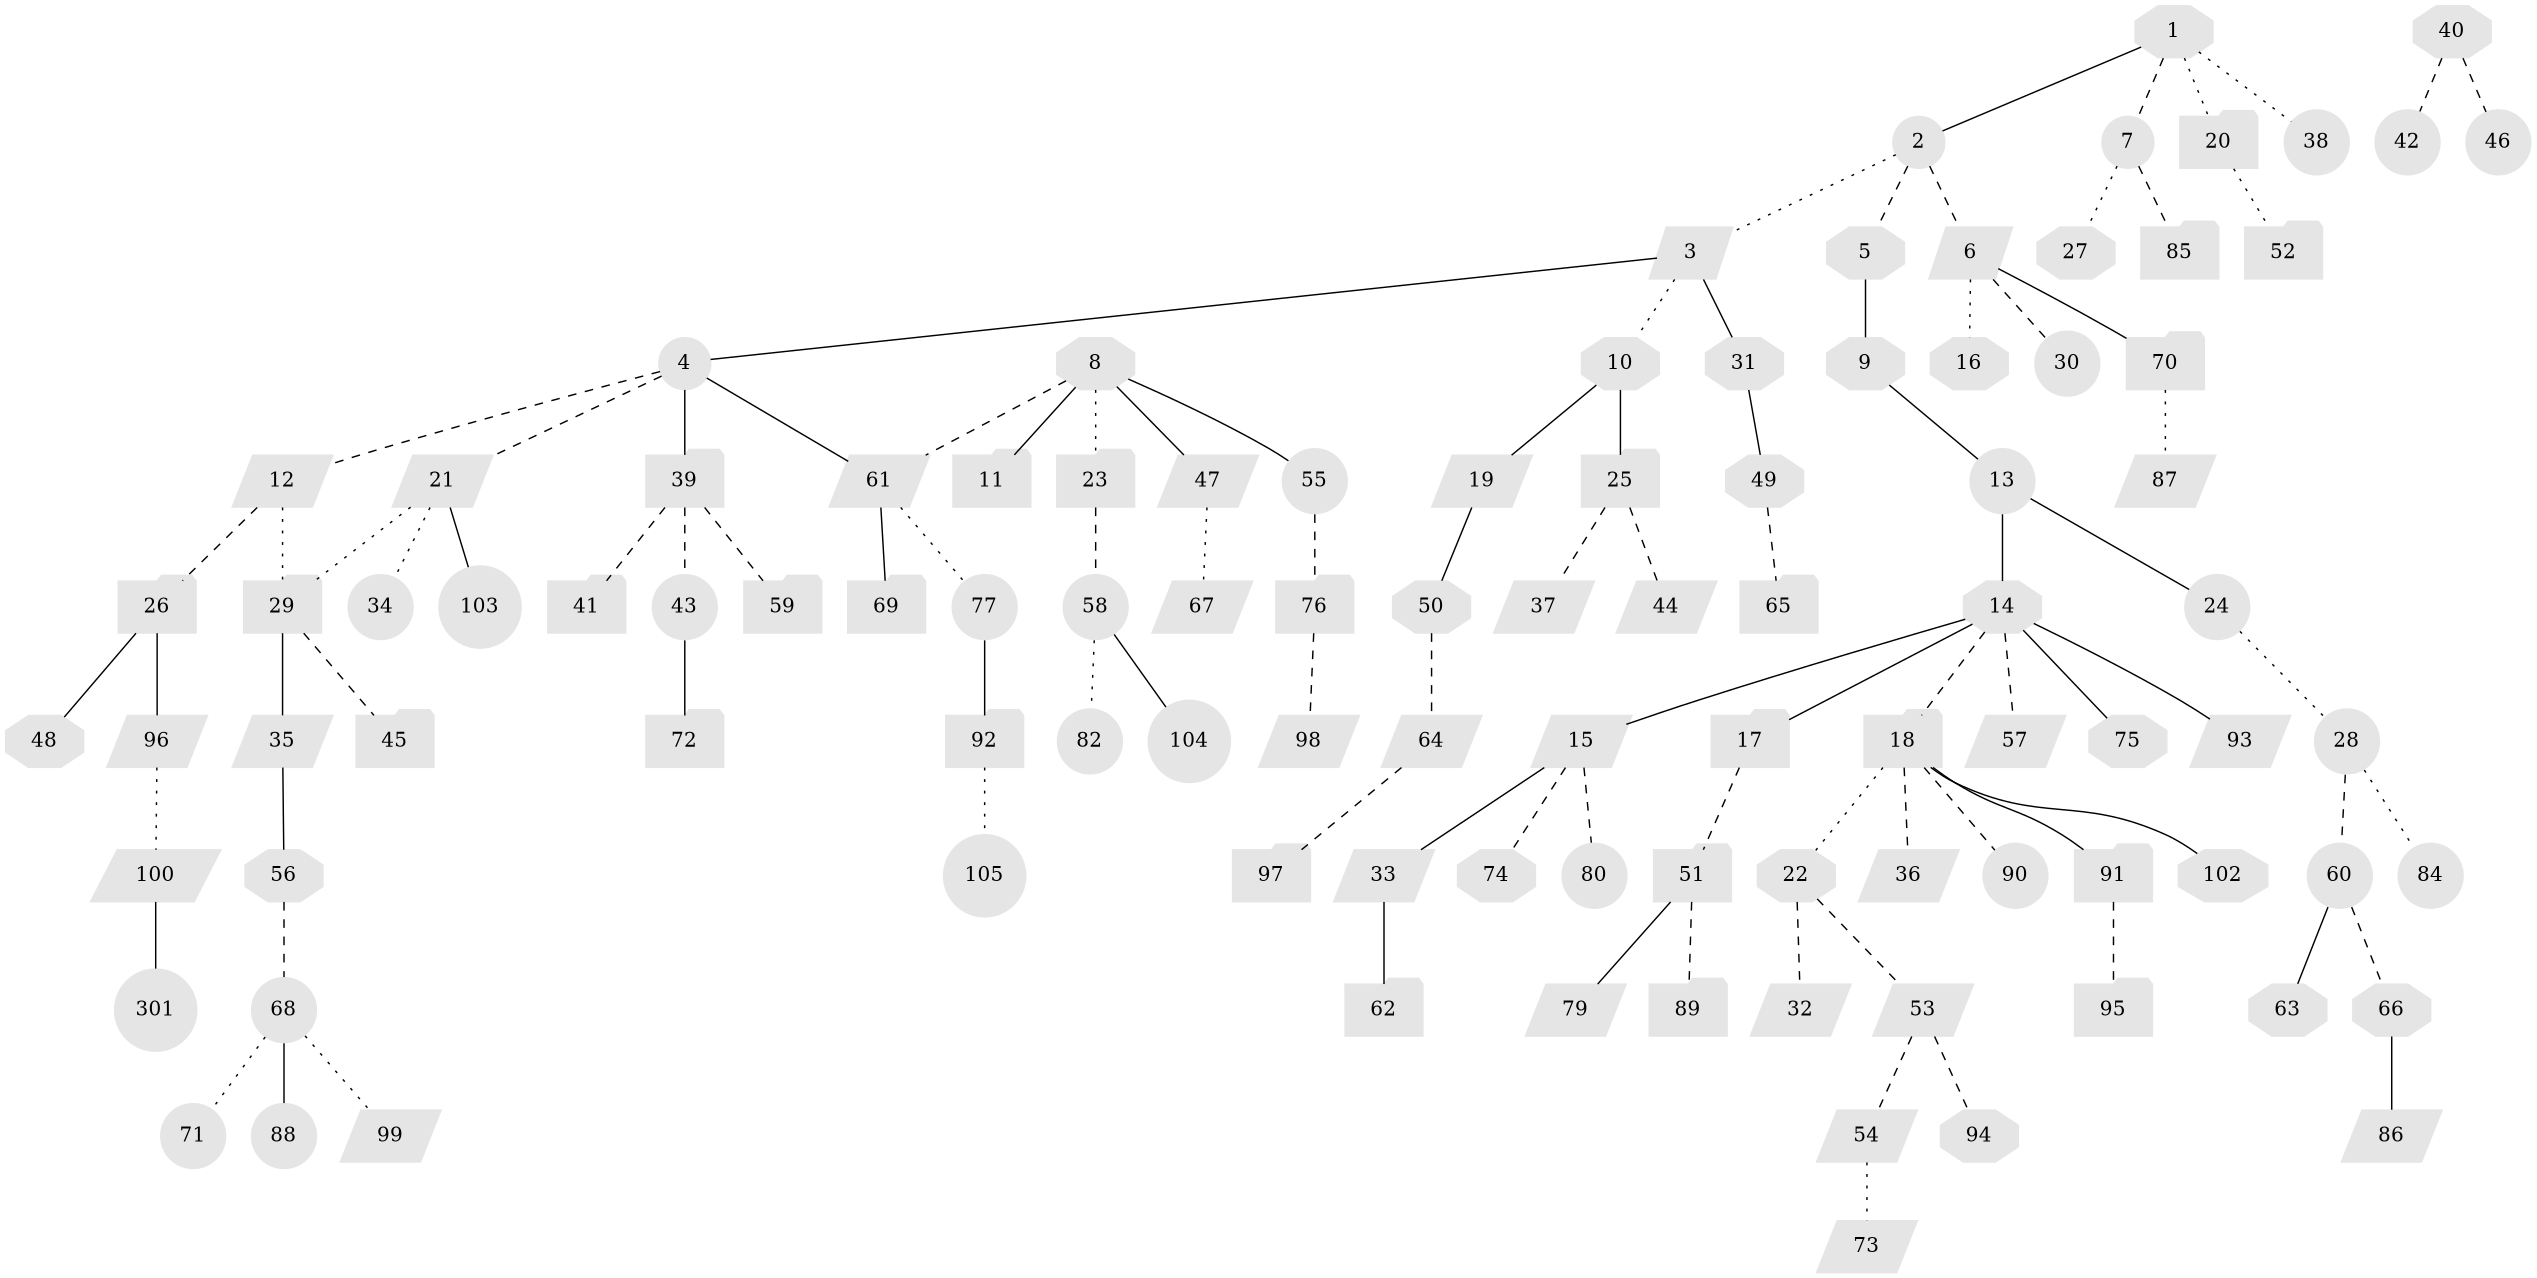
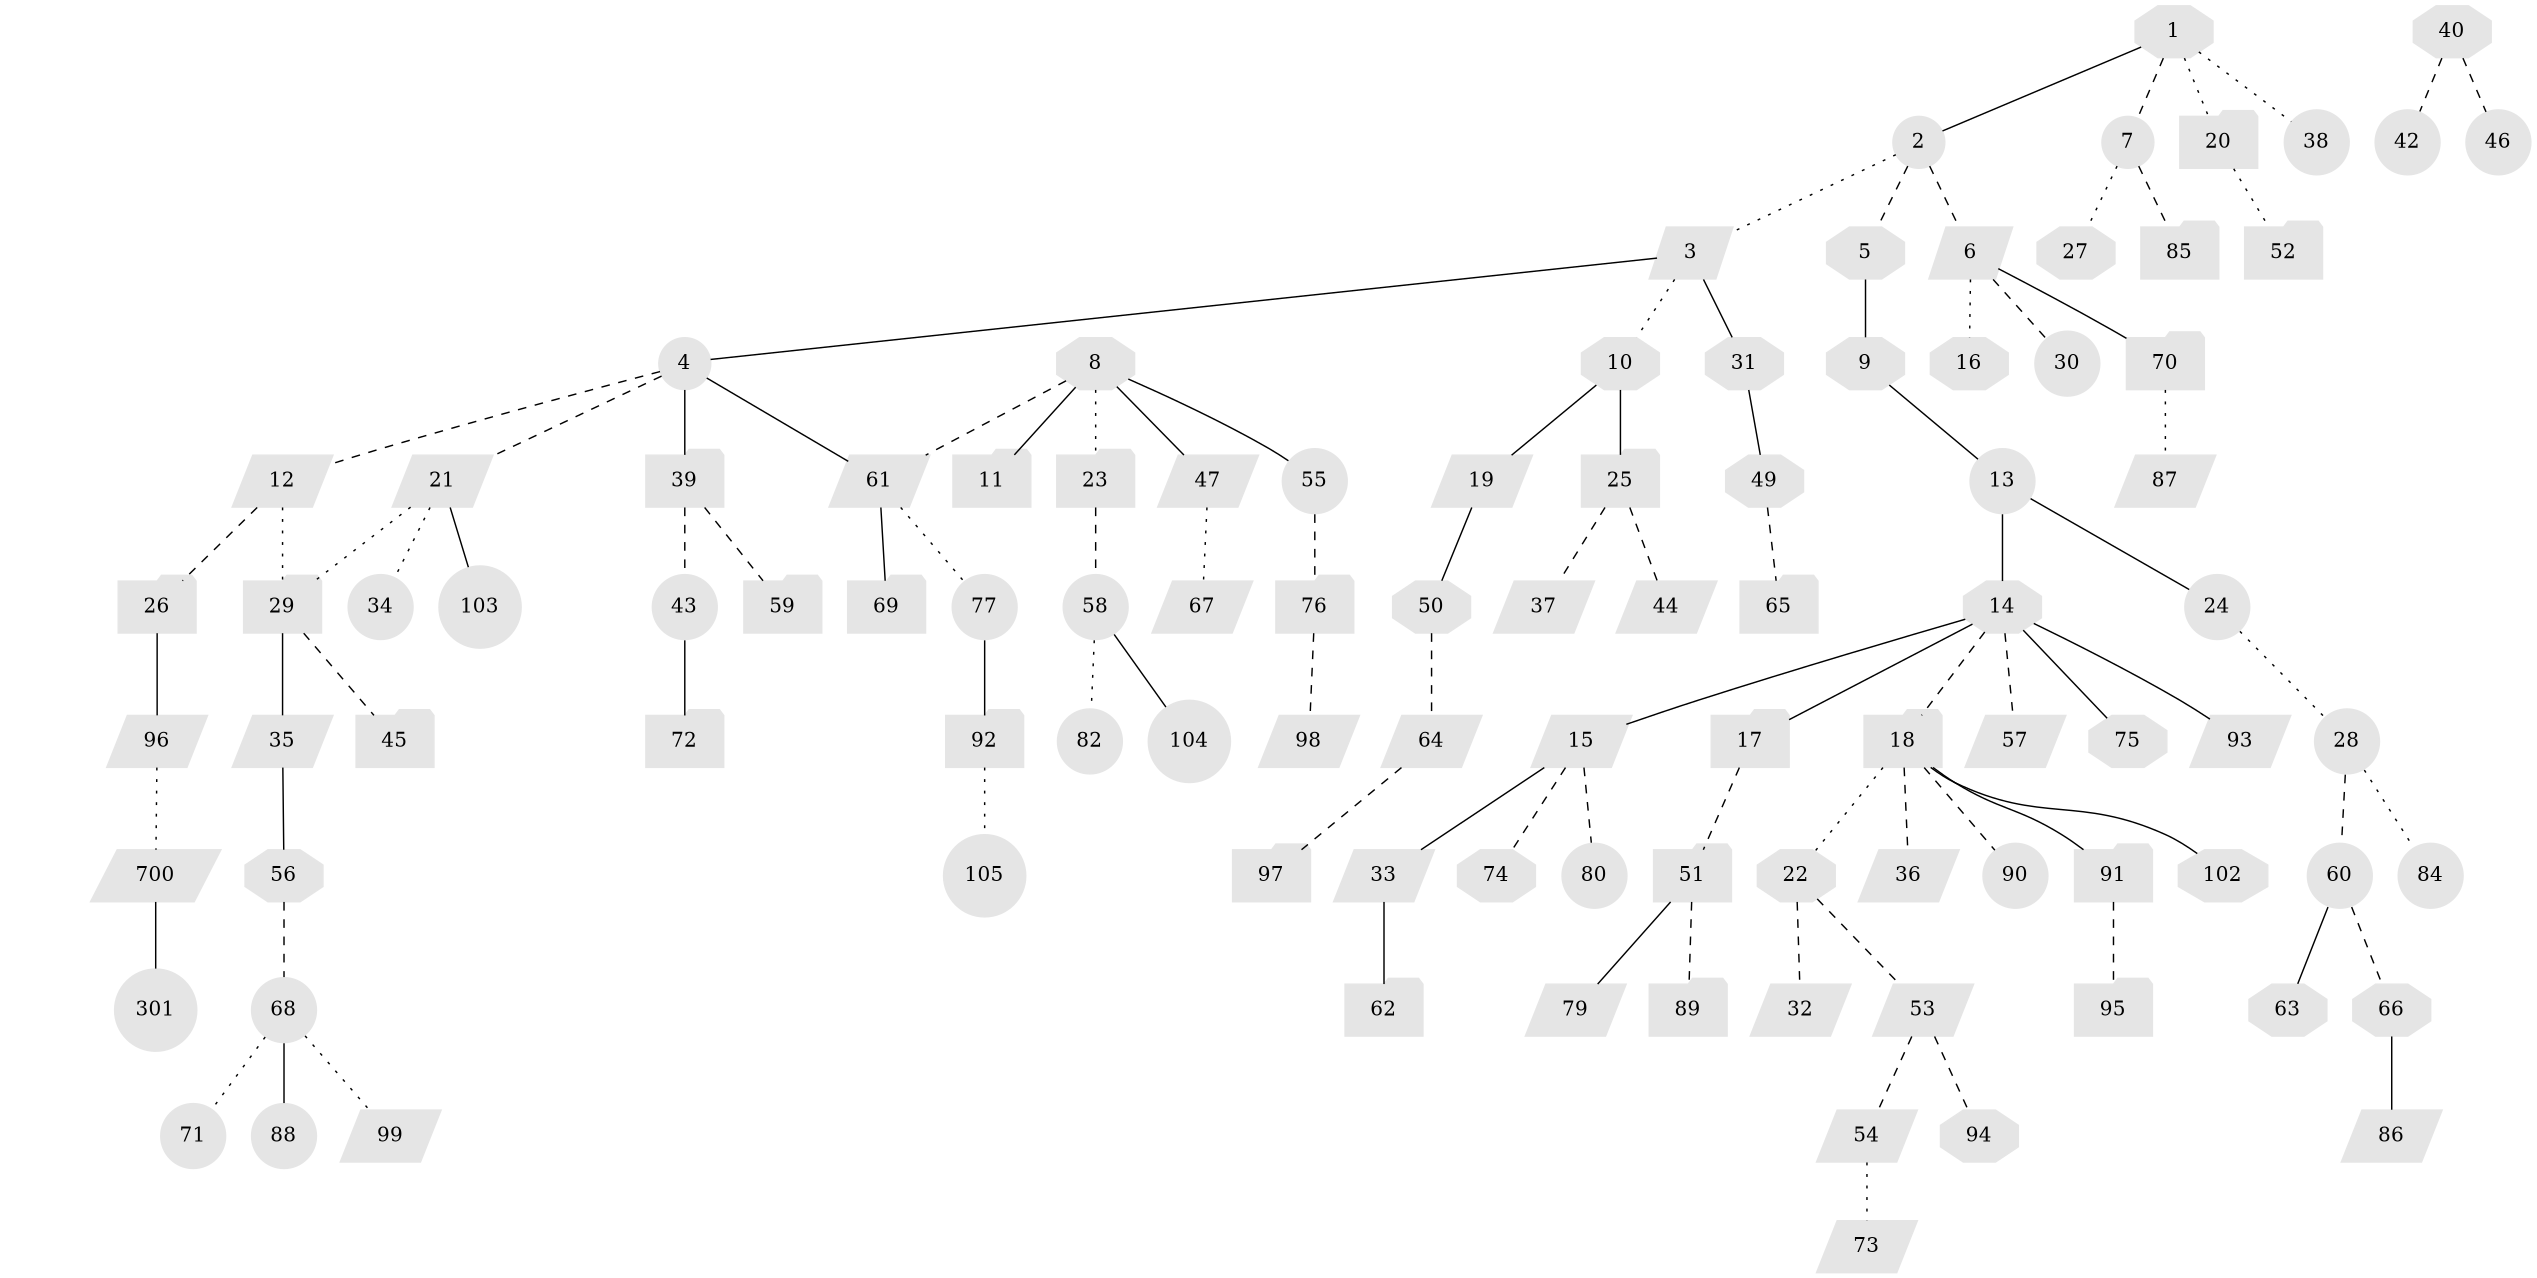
(587, 607) -> none
(45, 741) -> none
(156, 876) -> (156, 876)
